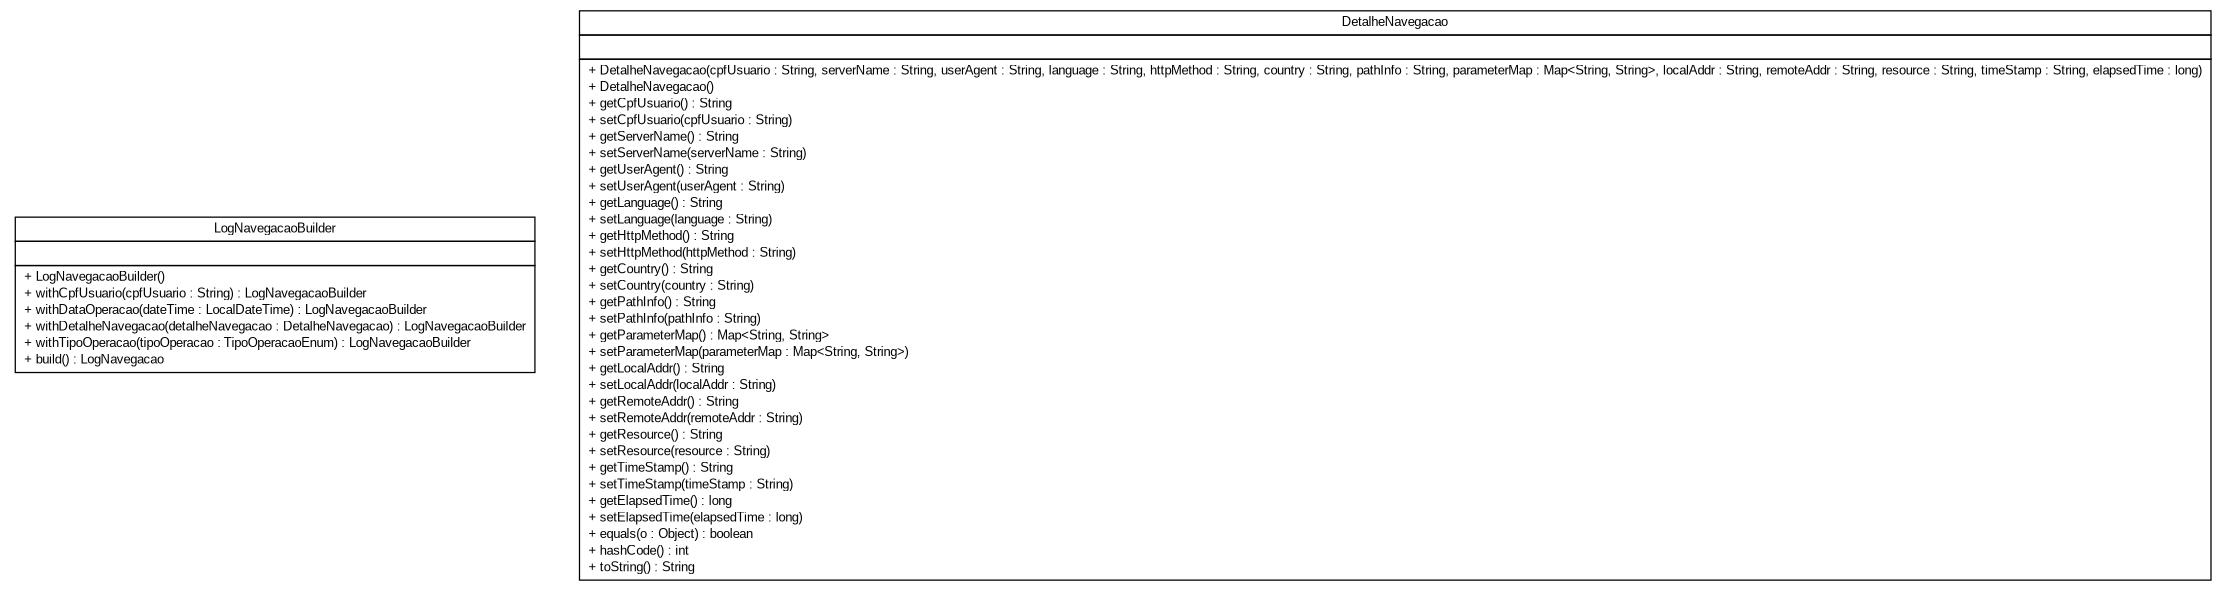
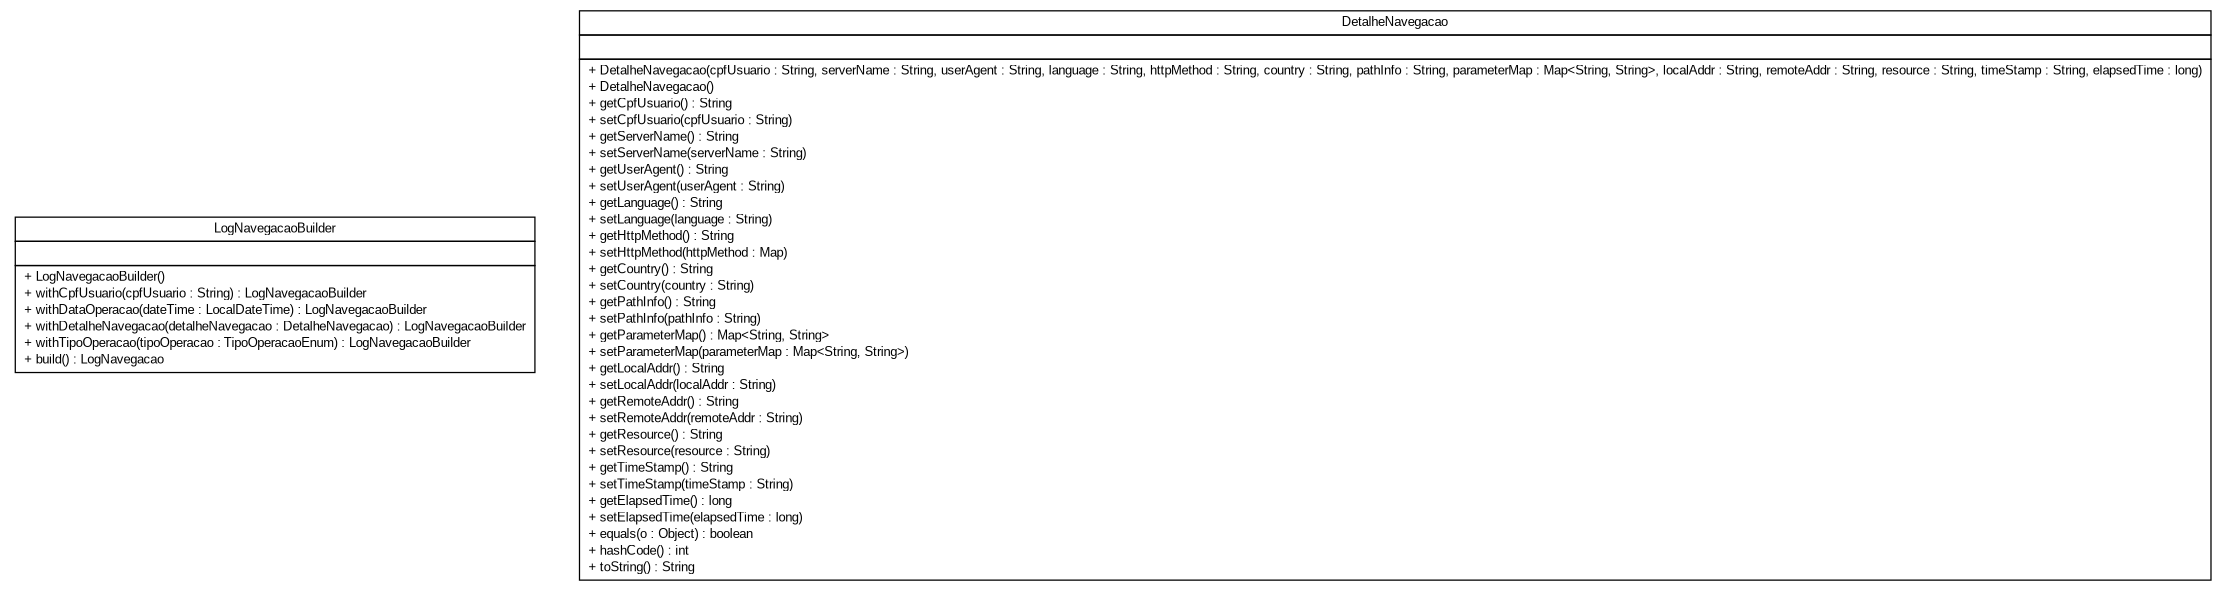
(692, 253) -> (688, 253)
